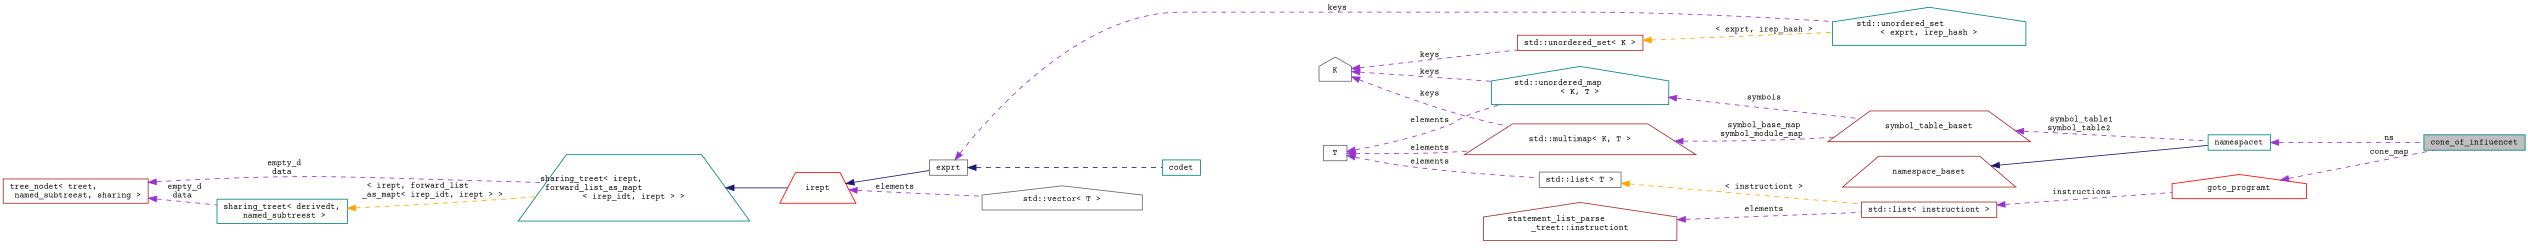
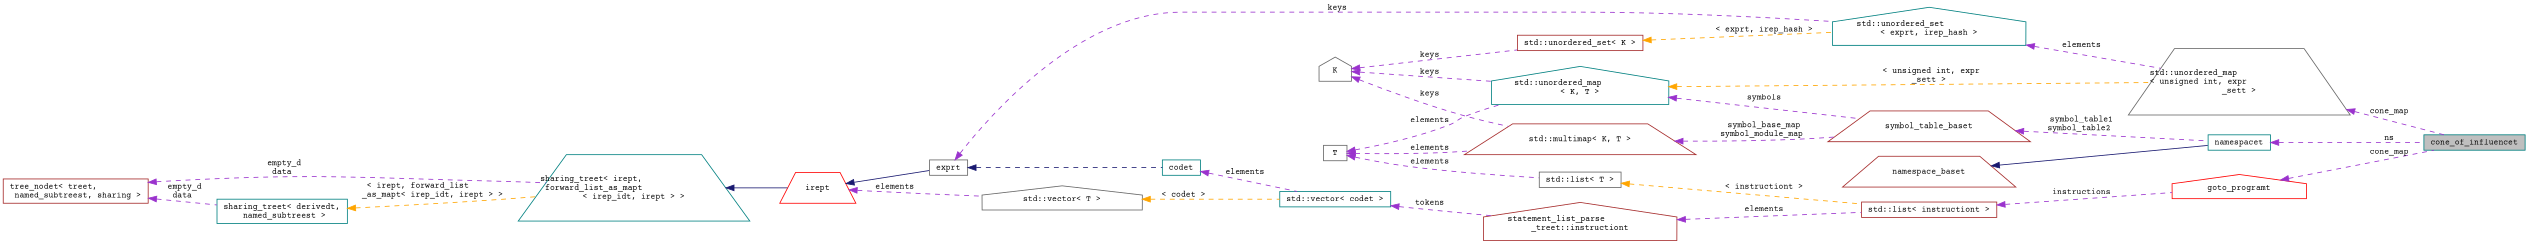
none -> (2239, 82)
none -> (1335, 199)
